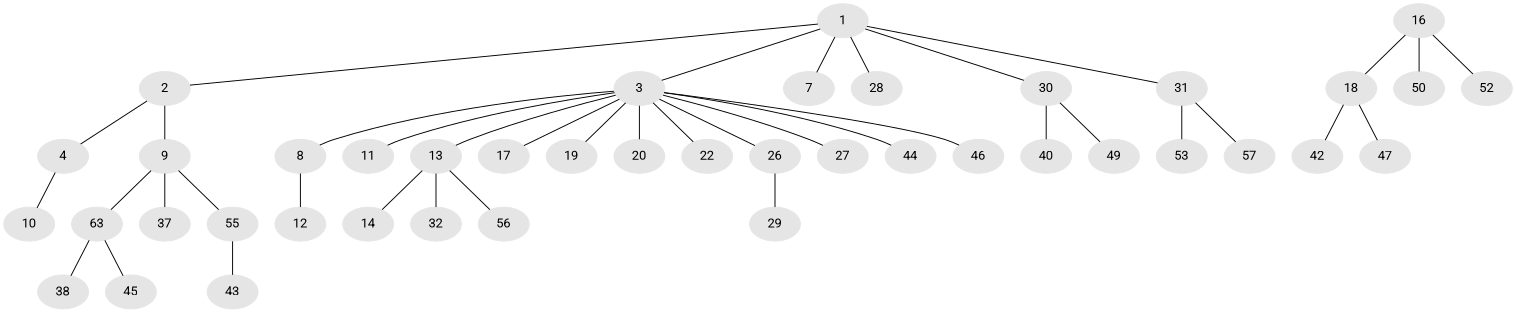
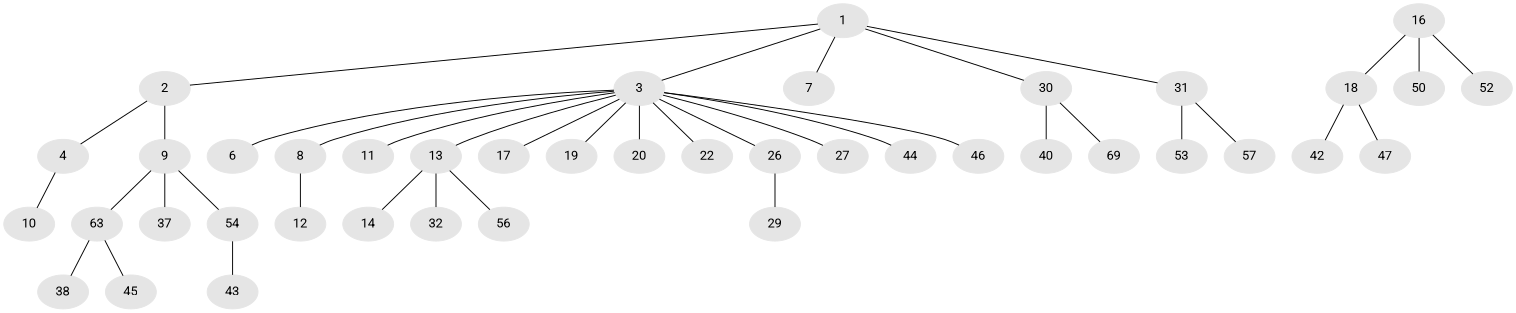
(877, 89) -> none
none -> (233, 156)
(1114, 156) -> (1114, 156)
(233, 224) -> (233, 224)
